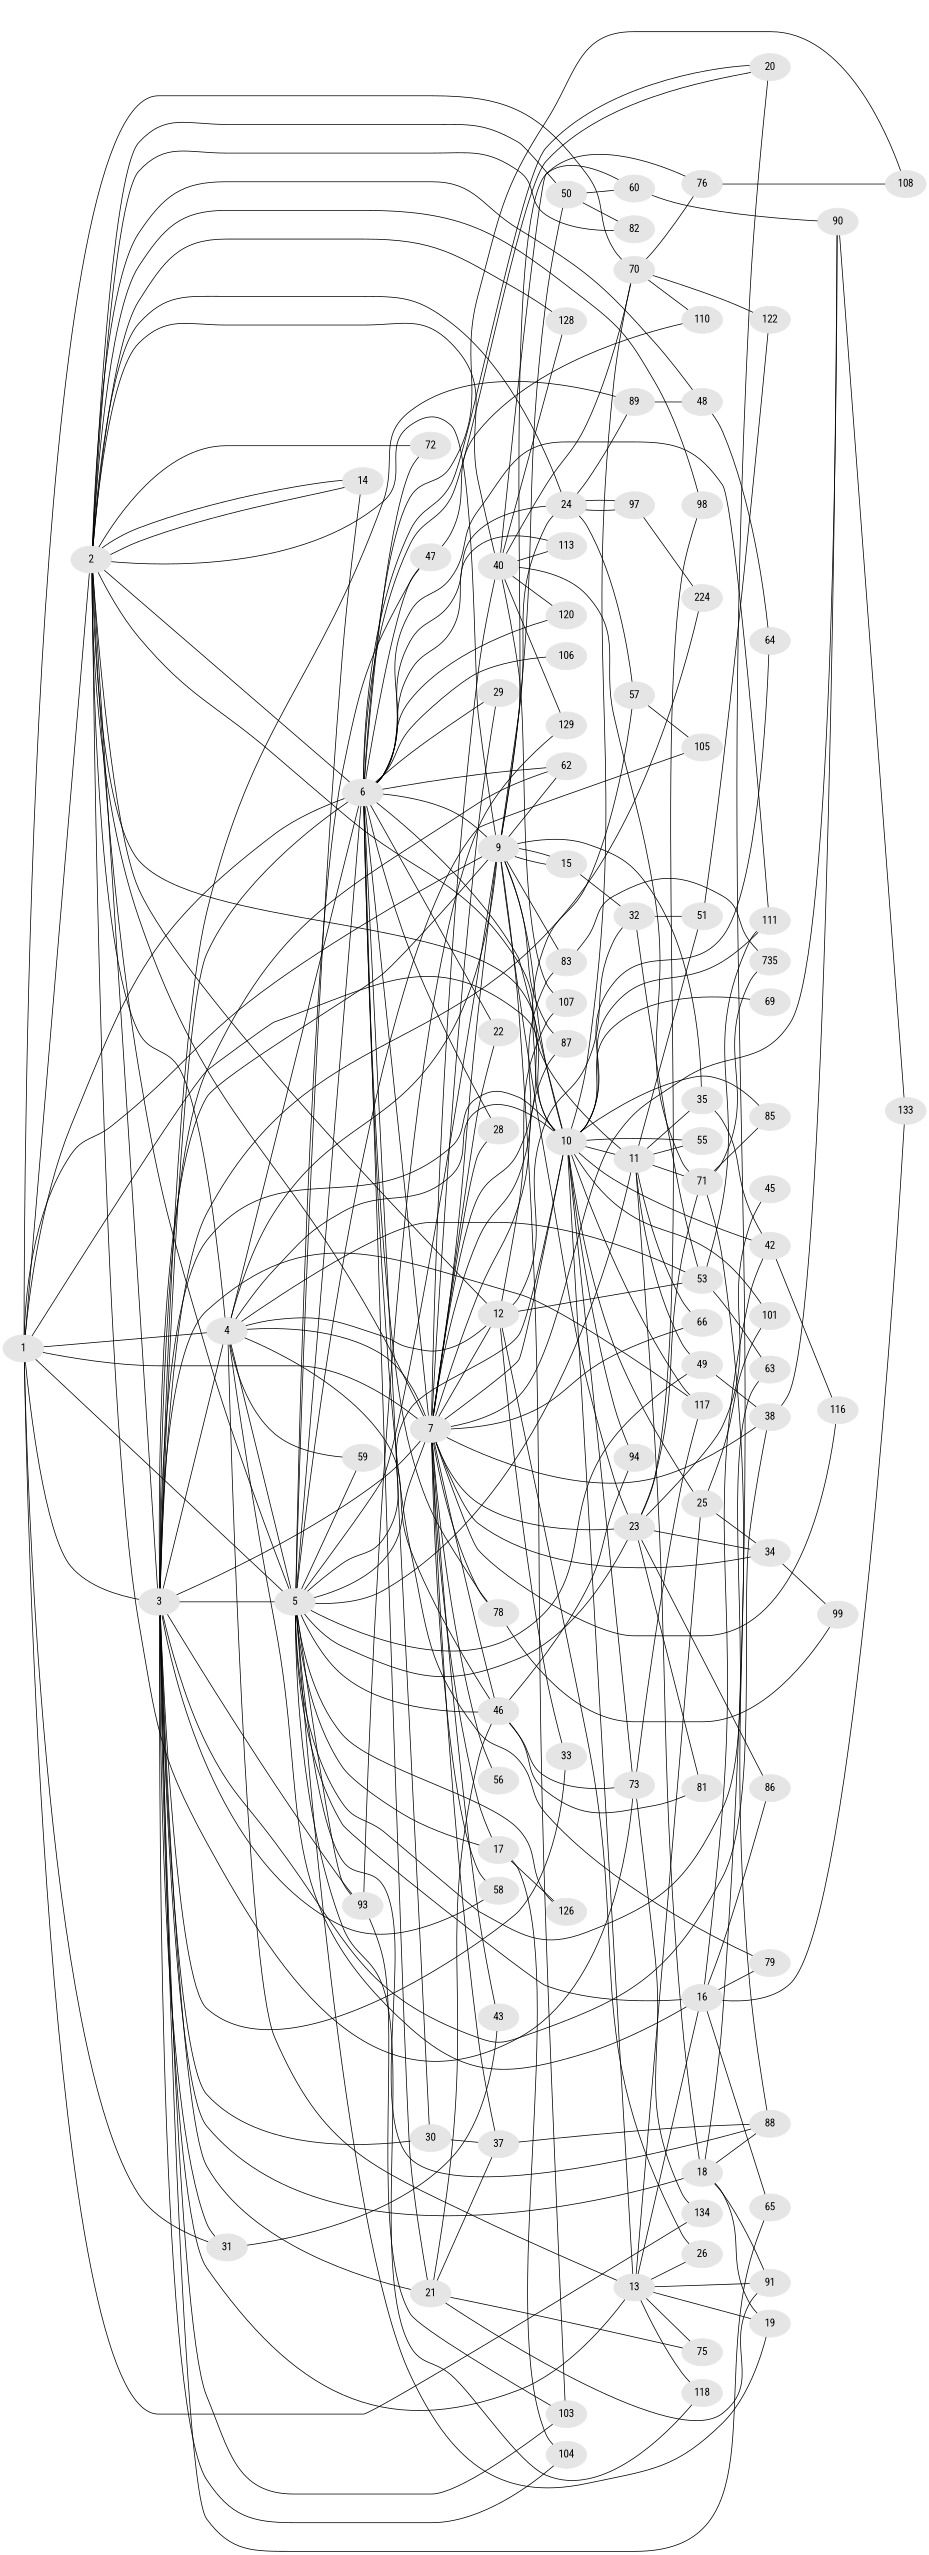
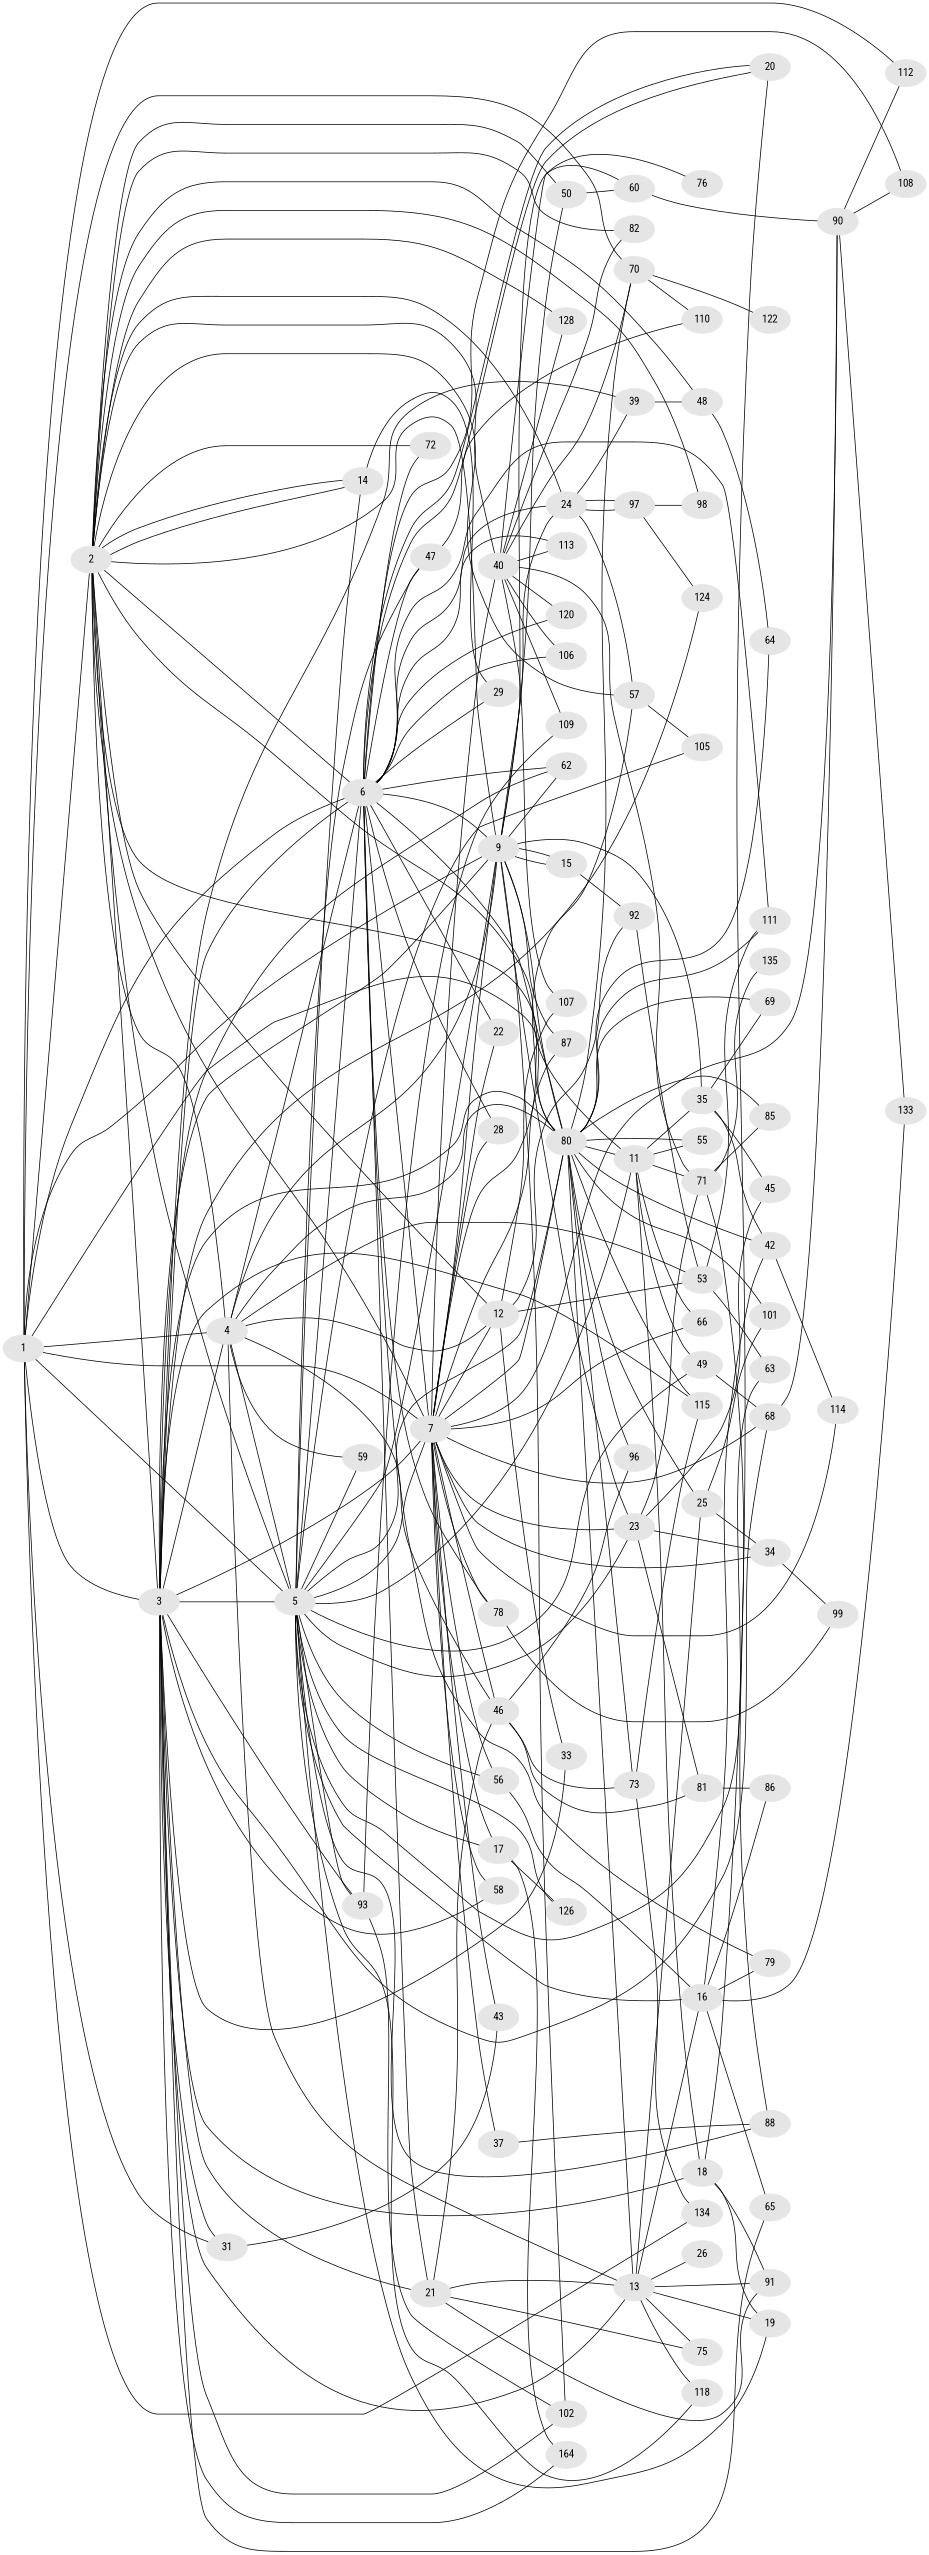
none -> (906, 73)
(804, 184) -> (872, 203)
(596, 210) -> (566, 397)
(671, 229) -> none
(634, 402) -> (634, 402)
(702, 598) -> (702, 598)
none -> (531, 616)
(566, 726) -> (566, 726)
(634, 916) -> (634, 916)
(702, 916) -> none
(566, 962) -> none
(770, 962) -> (770, 962)
none -> (745, 1039)
(673, 1042) -> (668, 505)
(455, 1078) -> (461, 417)
none -> (737, 1140)
(566, 1142) -> (566, 1142)
(354, 1341) -> none
(702, 1406) -> (702, 1406)
(838, 1410) -> (838, 1410)
(770, 1417) -> (770, 1417)
(634, 1458) -> (634, 1458)
(131, 1560) -> (415, 358)
(702, 1658) -> (736, 1788)
(377, 1695) -> (361, 1716)
(592, 1765) -> none
(303, 1850) -> (591, 1895)
(431, 2138) -> none
(736, 2148) -> none
(463, 2222) -> (536, 2280)
(566, 2414) -> (566, 2414)
(566, 2455) -> (566, 2455)
